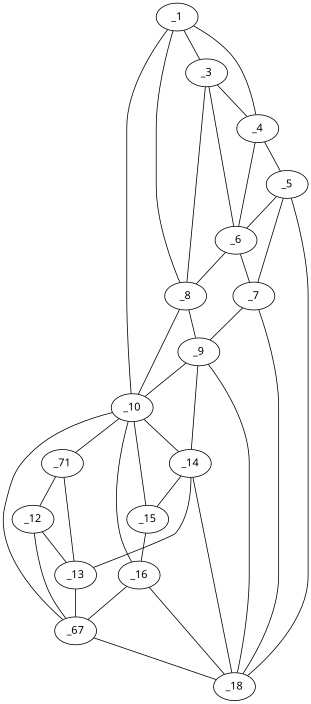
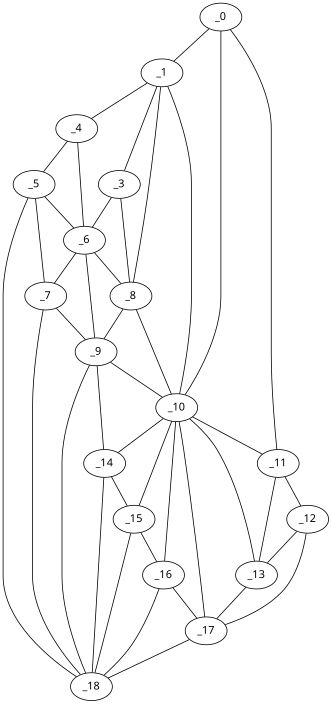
none -> (221, 17)
(232, 101) -> none
none -> (90, 296)
(62, 463) -> (278, 463)
(162, 540) -> (234, 484)
none -> (113, 603)
(76, 631) -> (206, 631)
